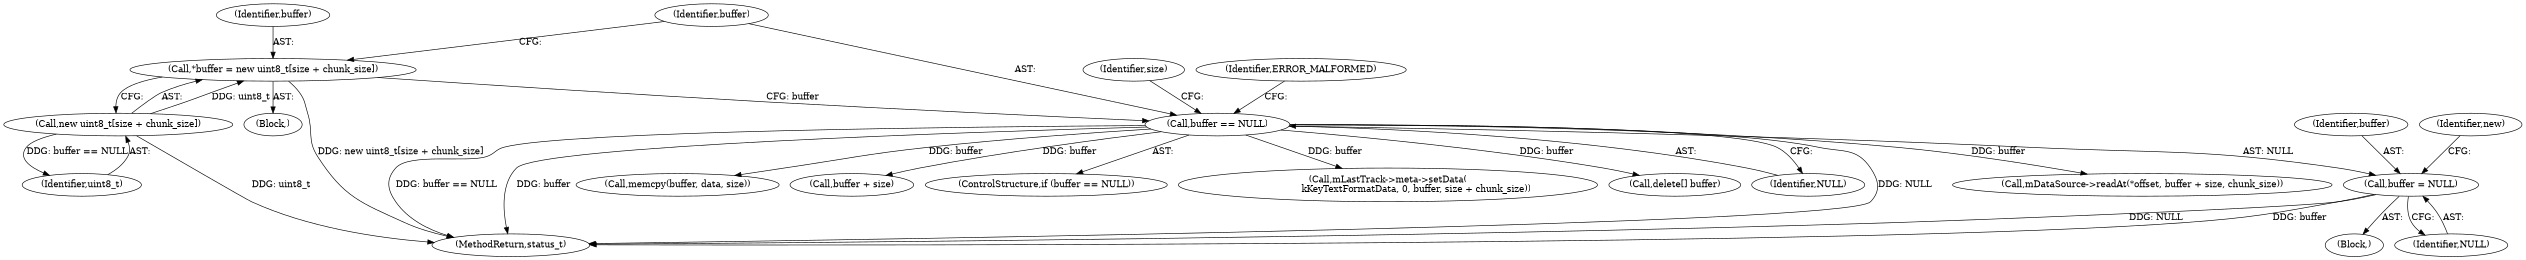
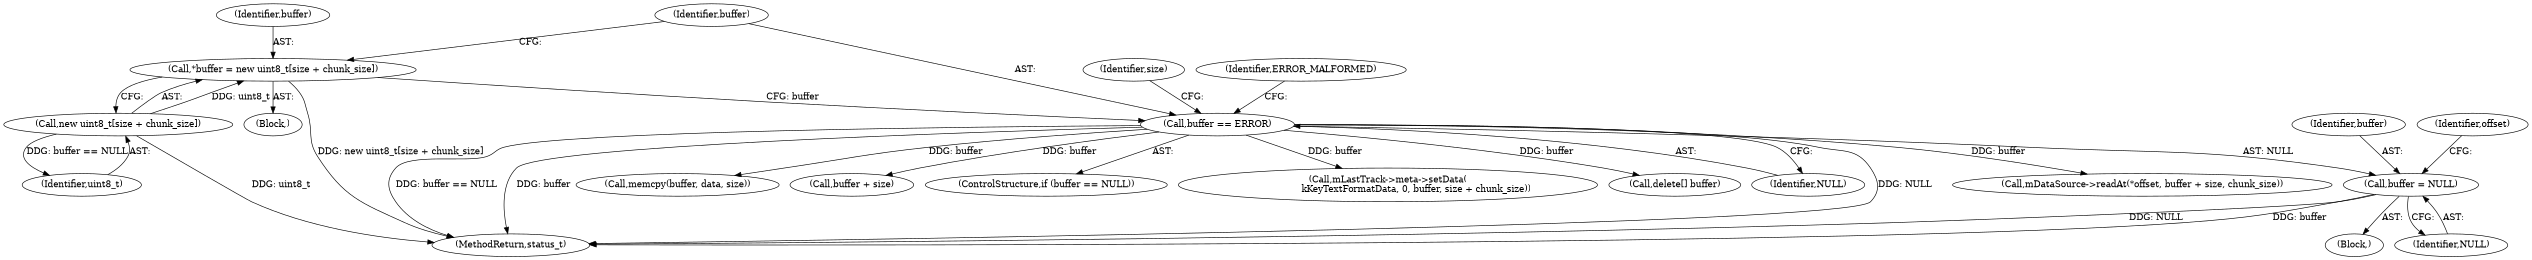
(1217, 125) -> (1217, 125)
(2471, 125) -> (2473, 125)
